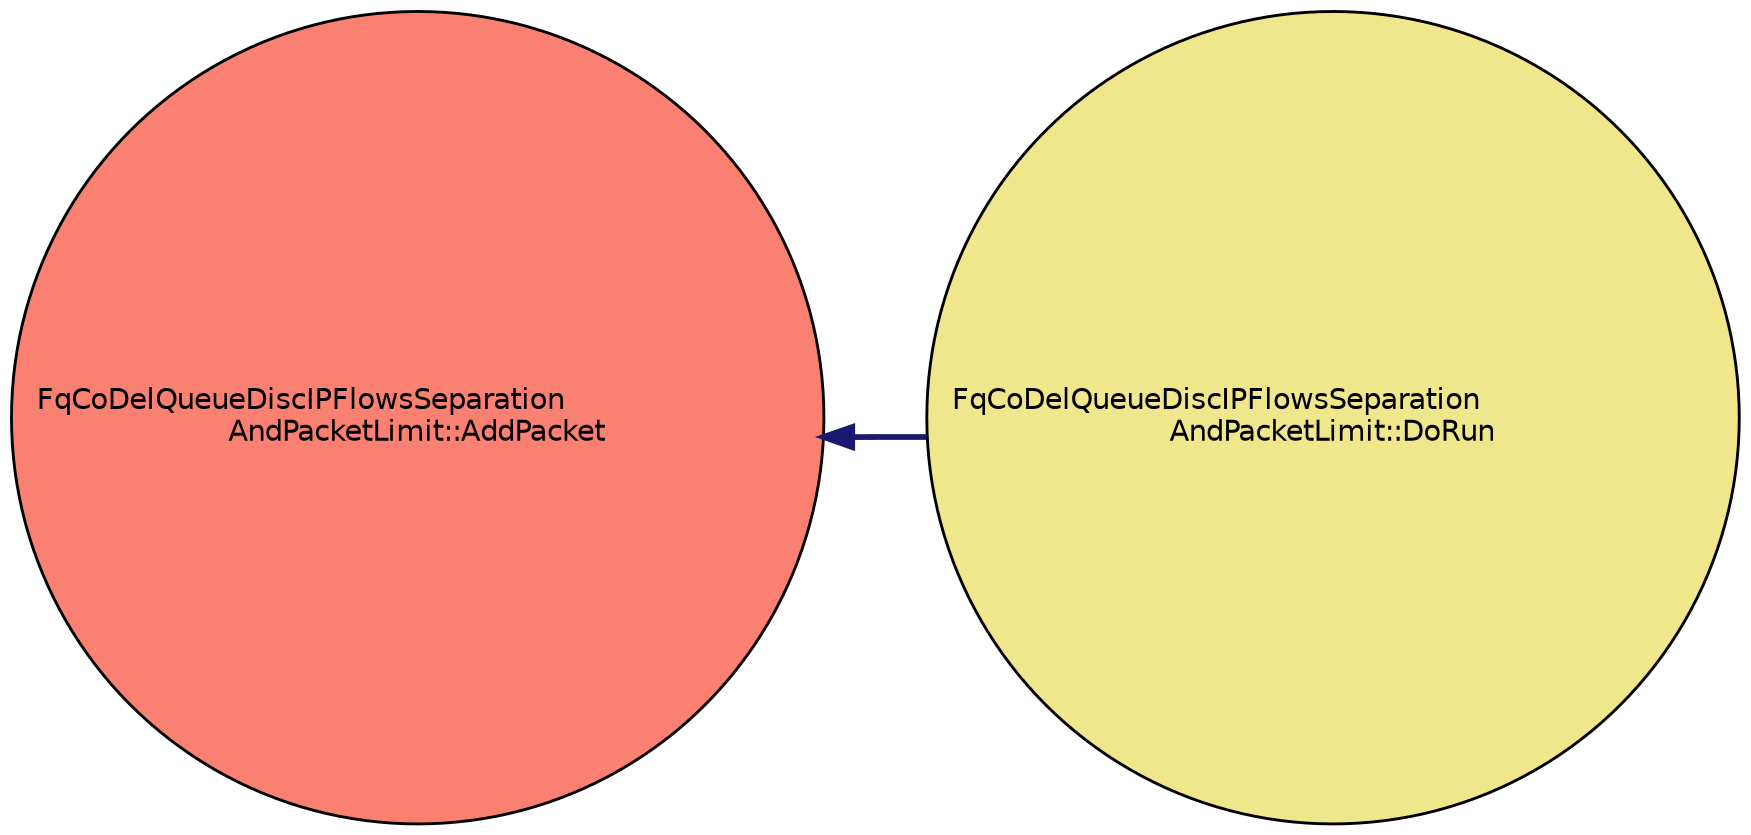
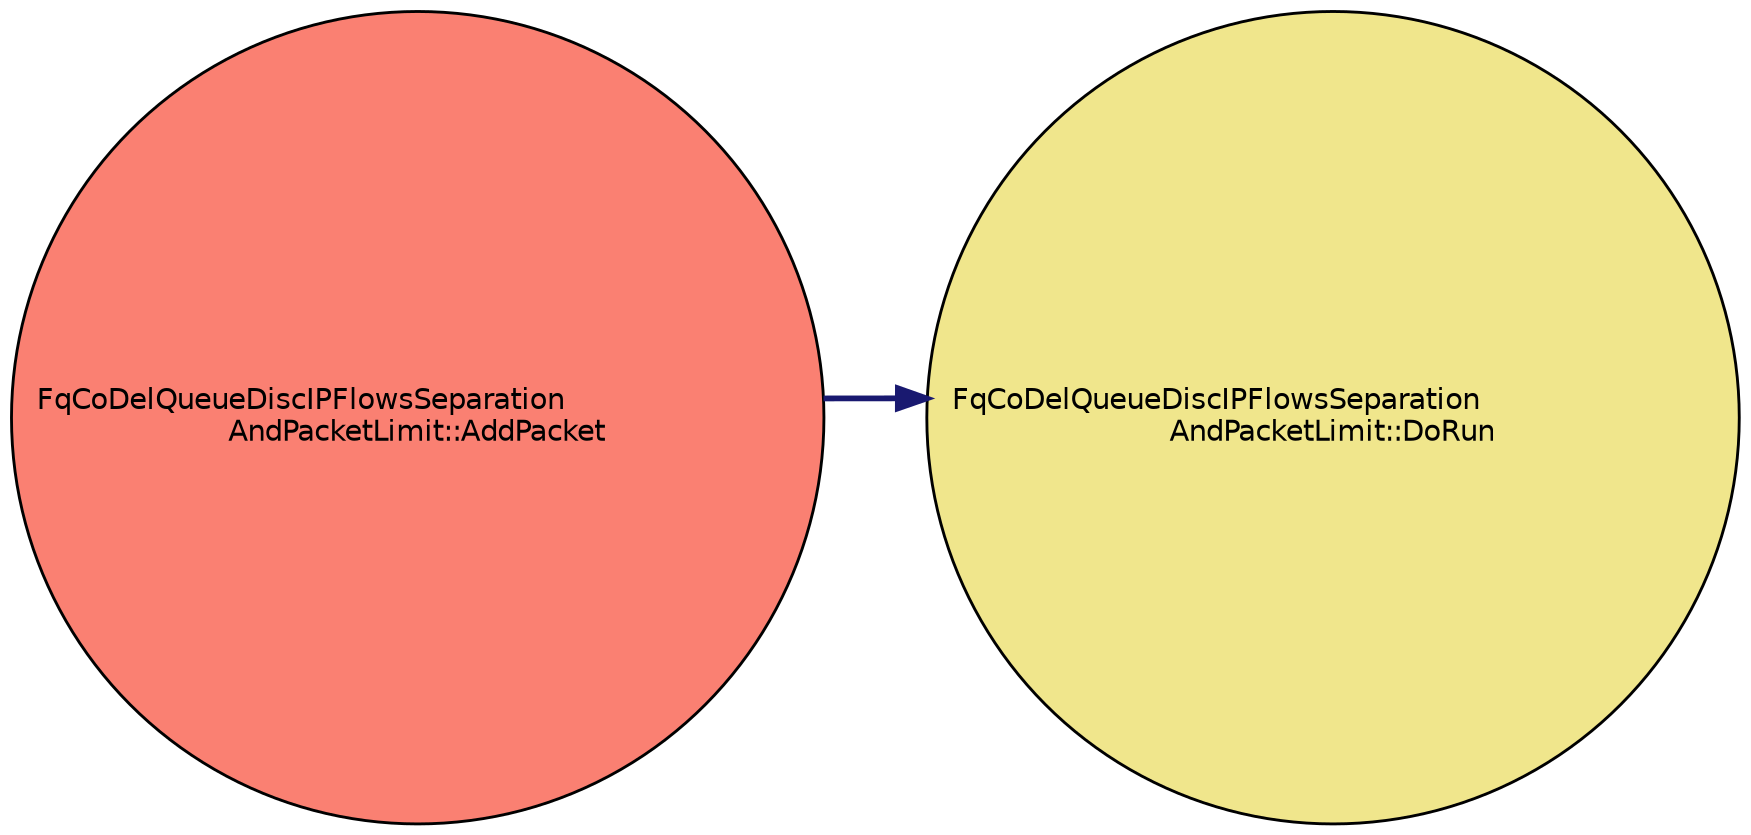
(890, 437) -> (861, 398)
